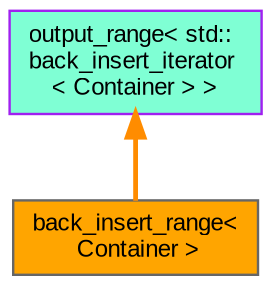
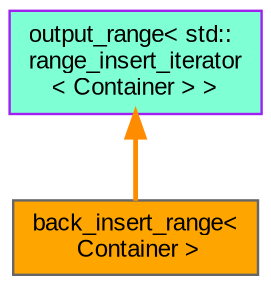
(136, 62) -> (136, 62)
